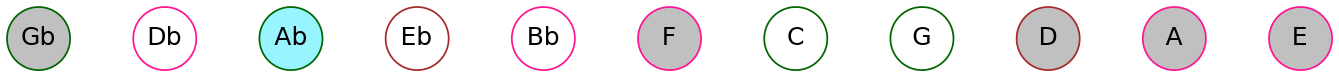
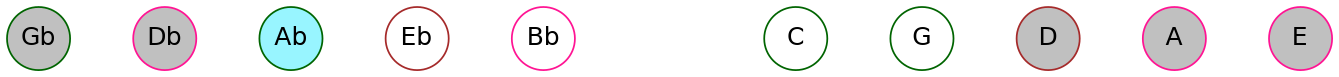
(165, 39) -> (165, 39)
(670, 39) -> none
